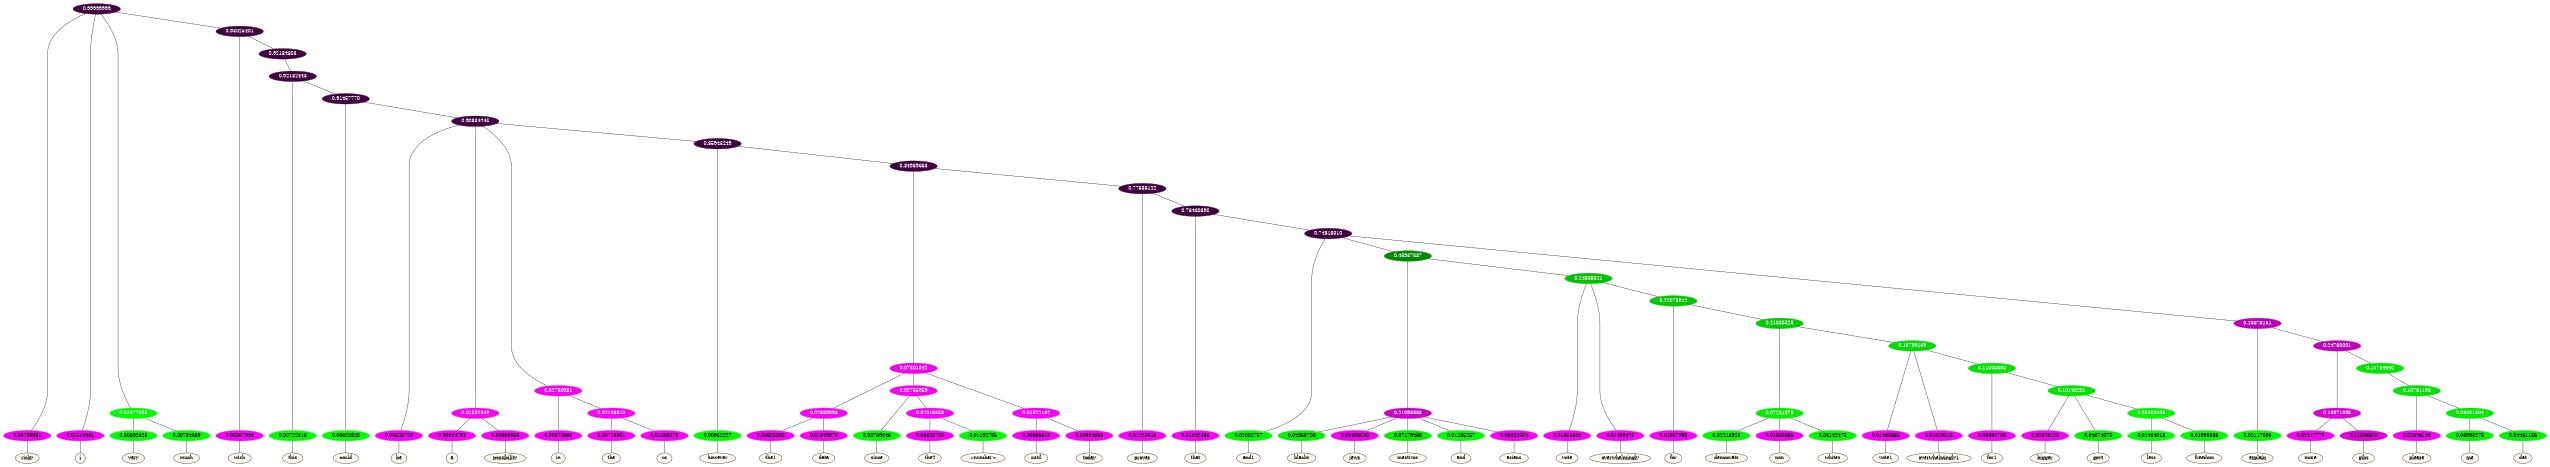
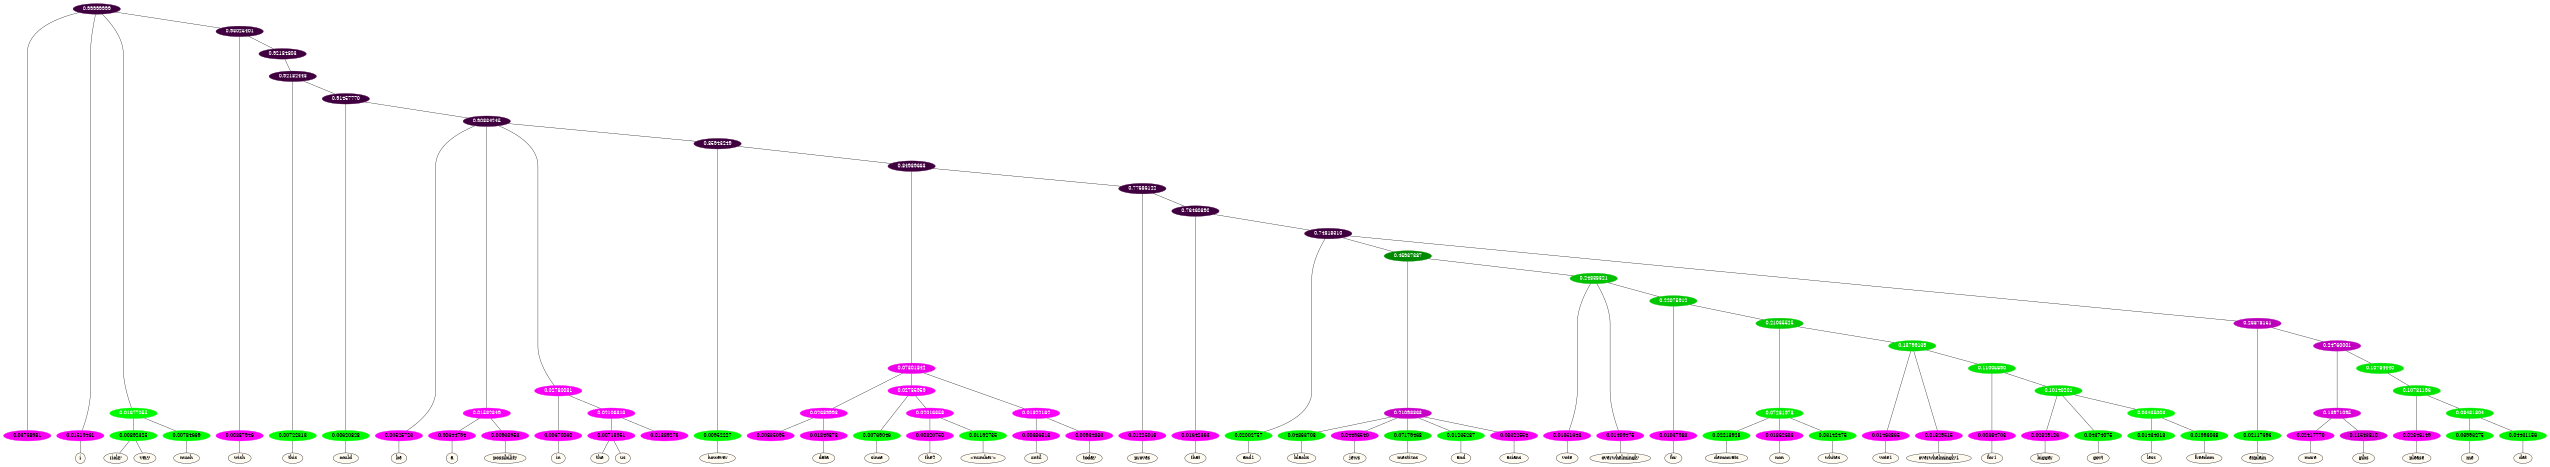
(771, 436) -> (771, 436)
(27, 447) -> (125, 447)
(664, 447) -> (617, 447)
(771, 458) -> none
